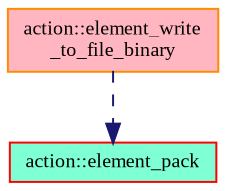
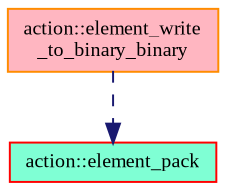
(113, 40) -> (113, 40)
